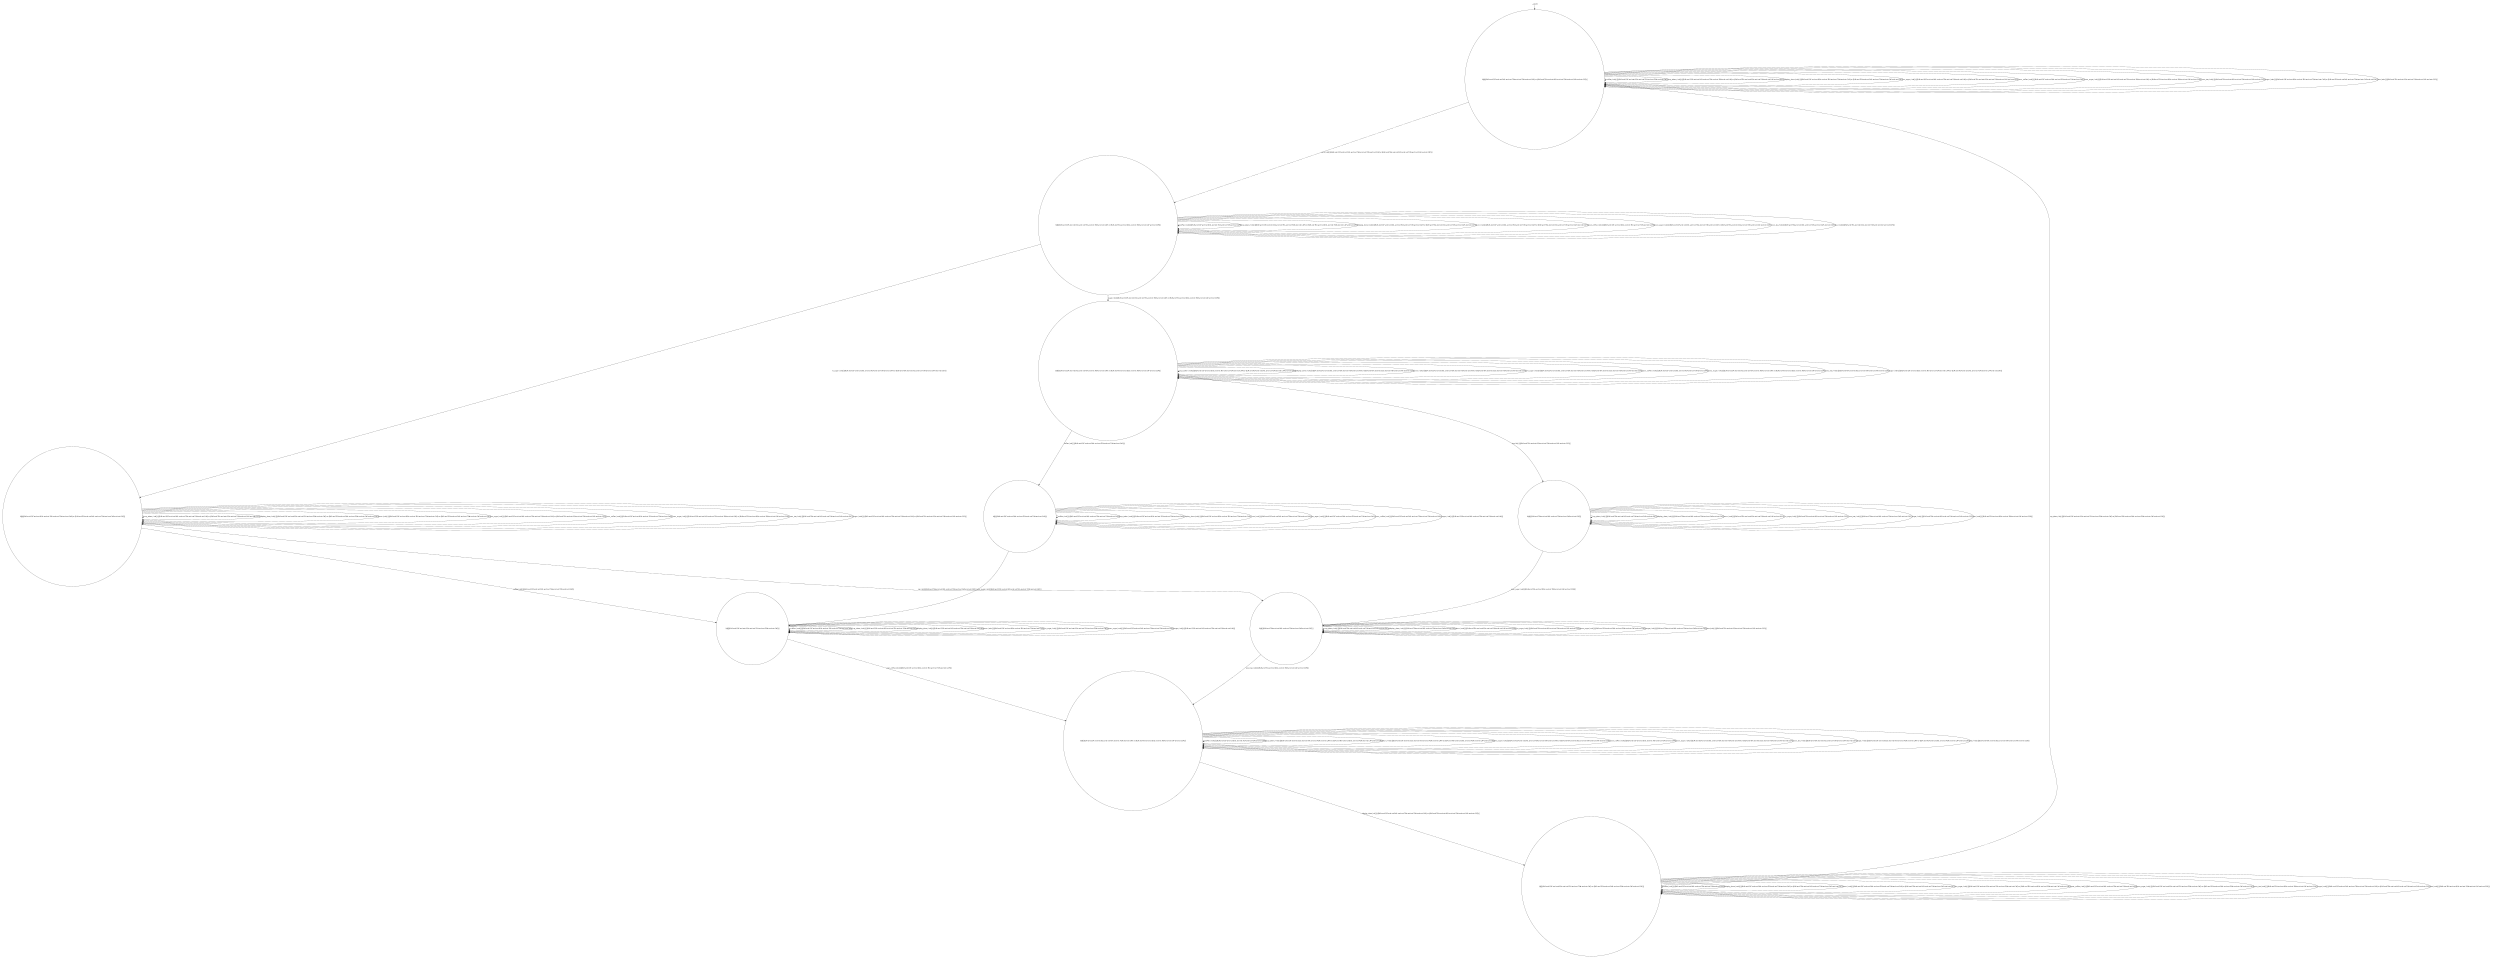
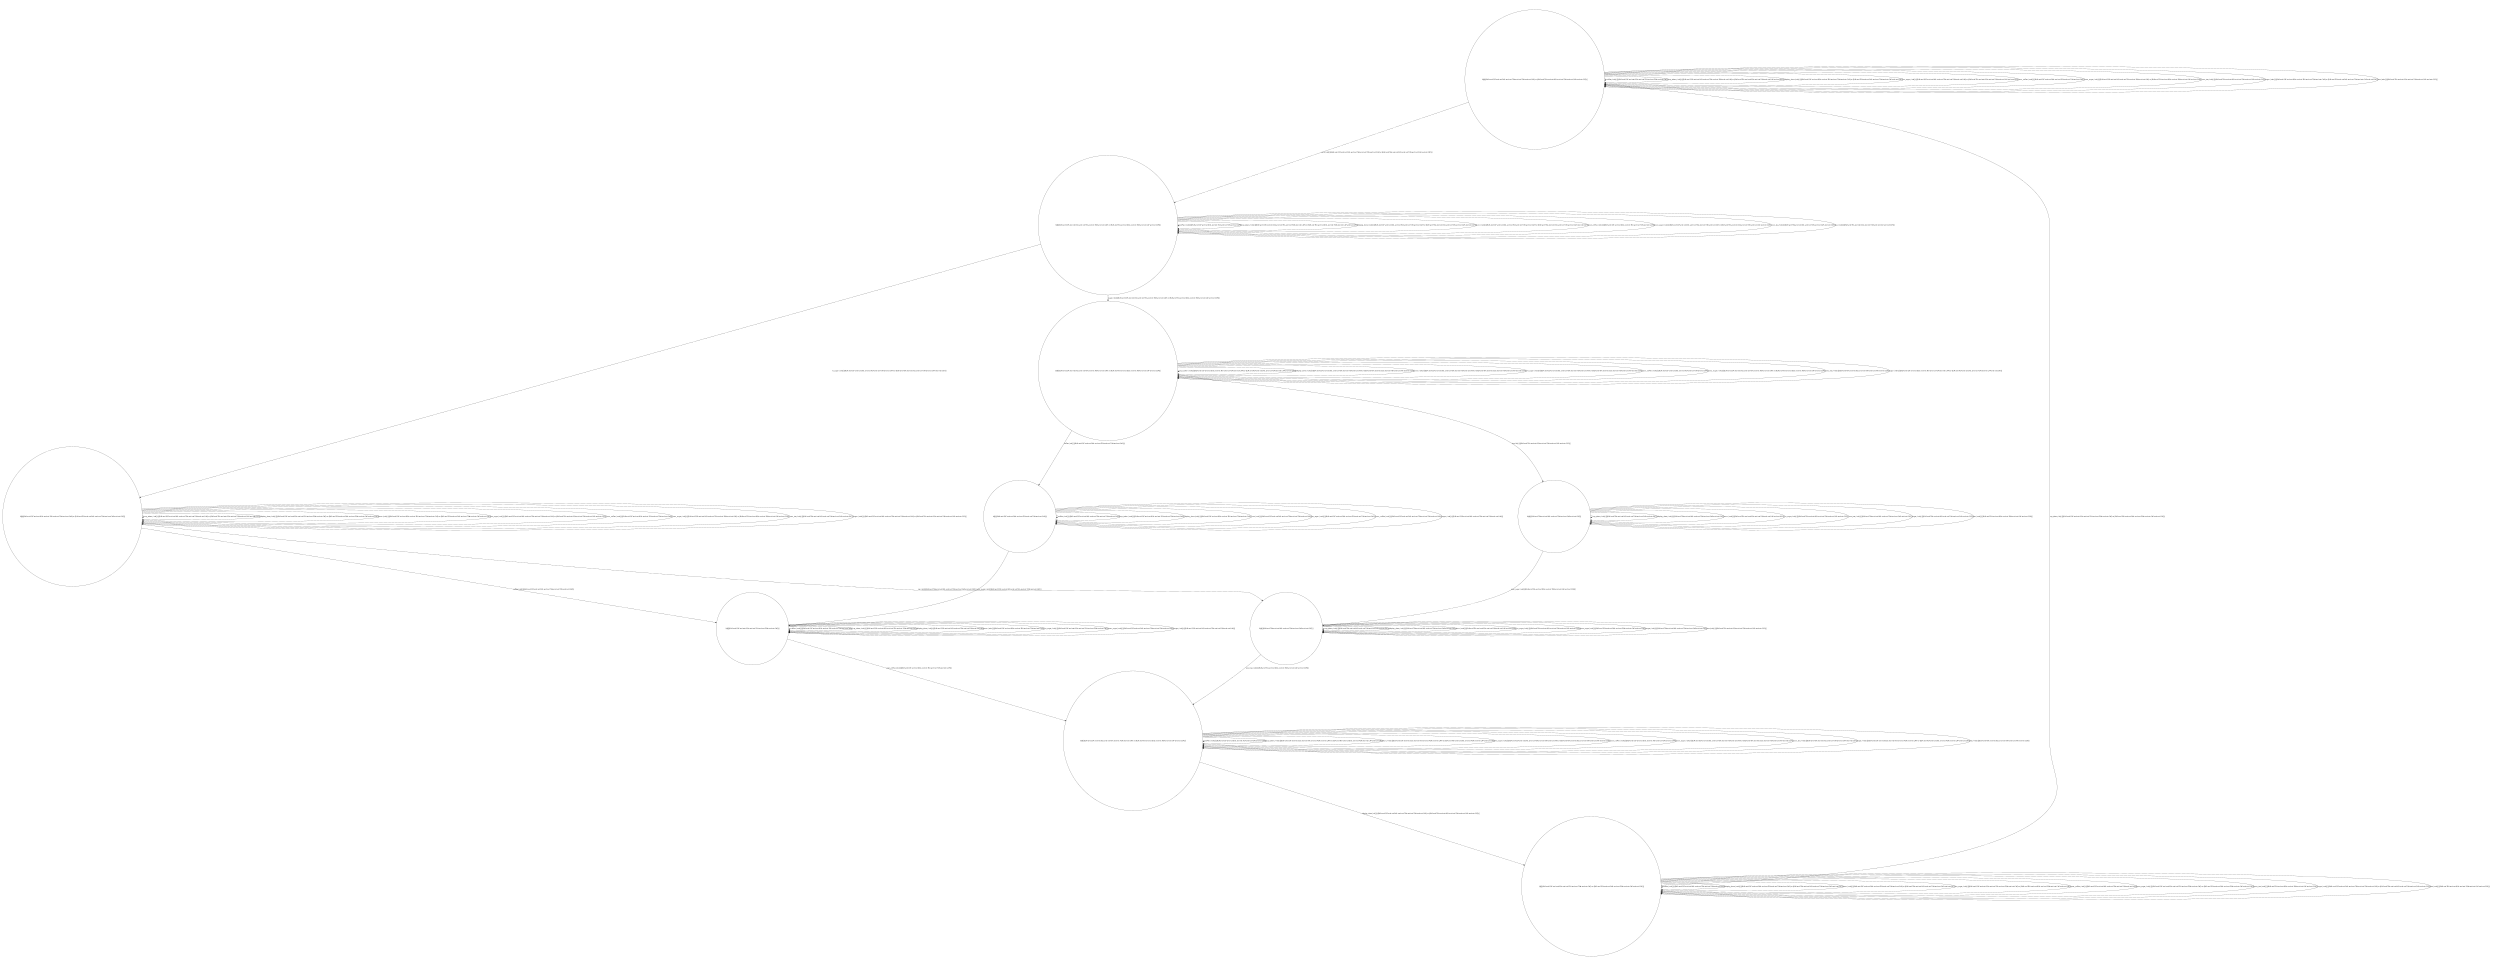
(1535, 4) -> none
